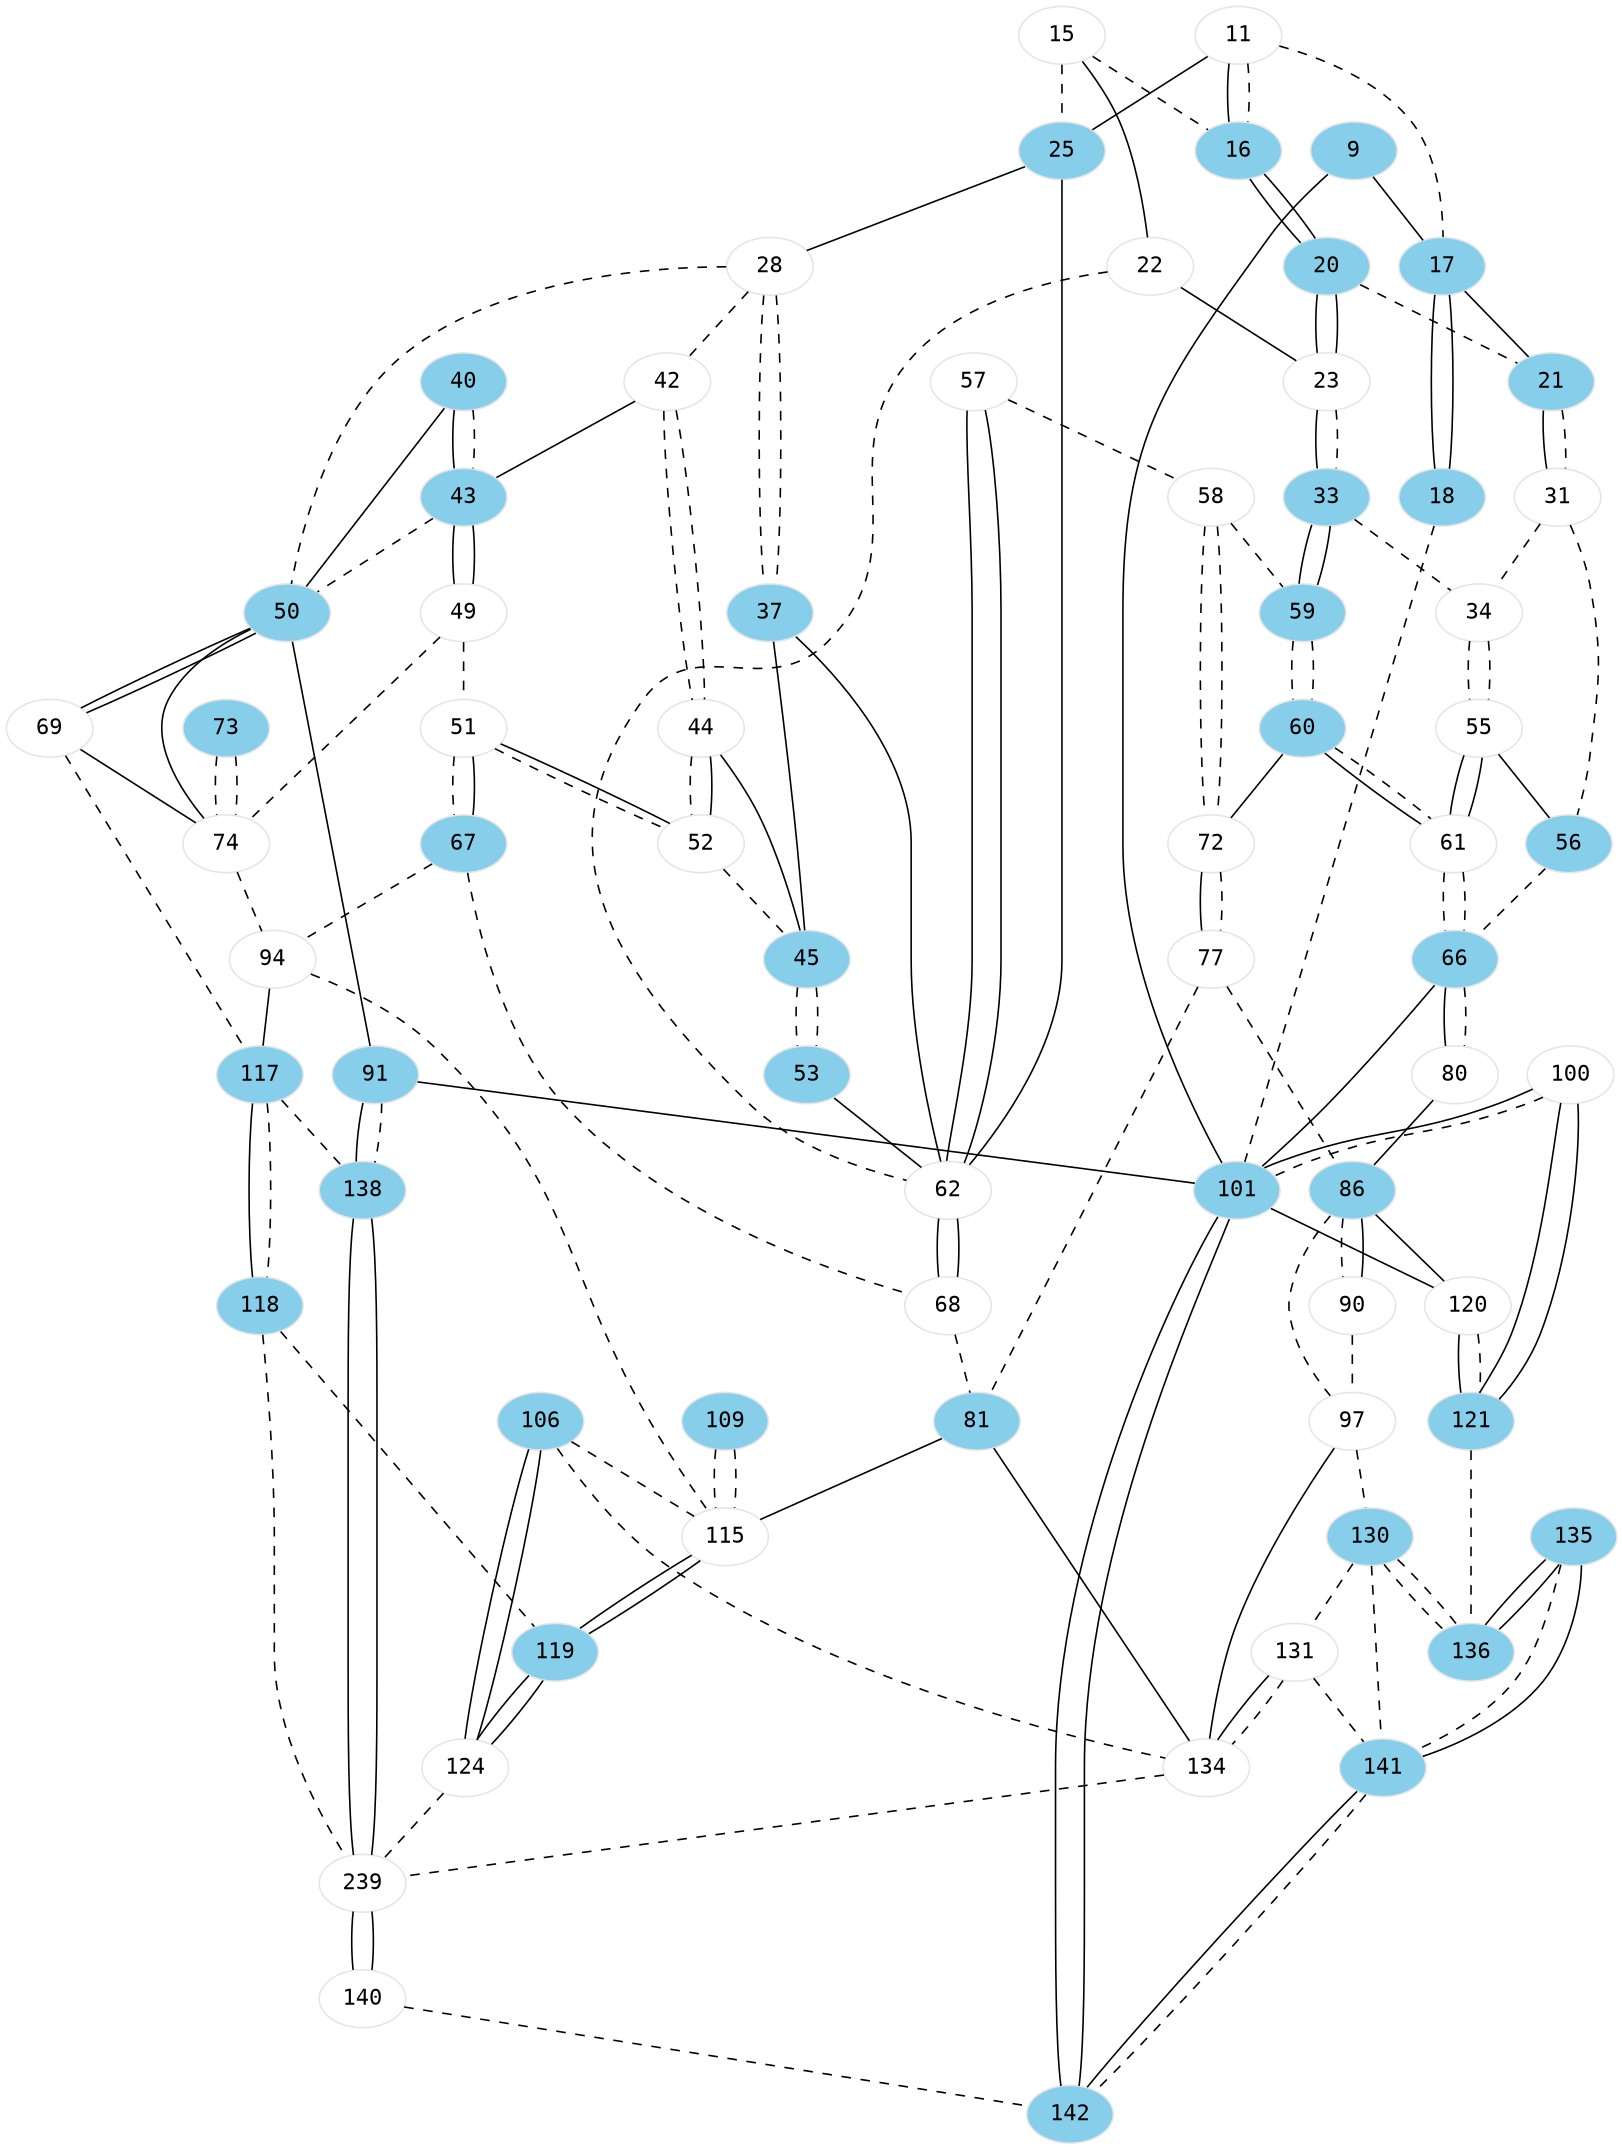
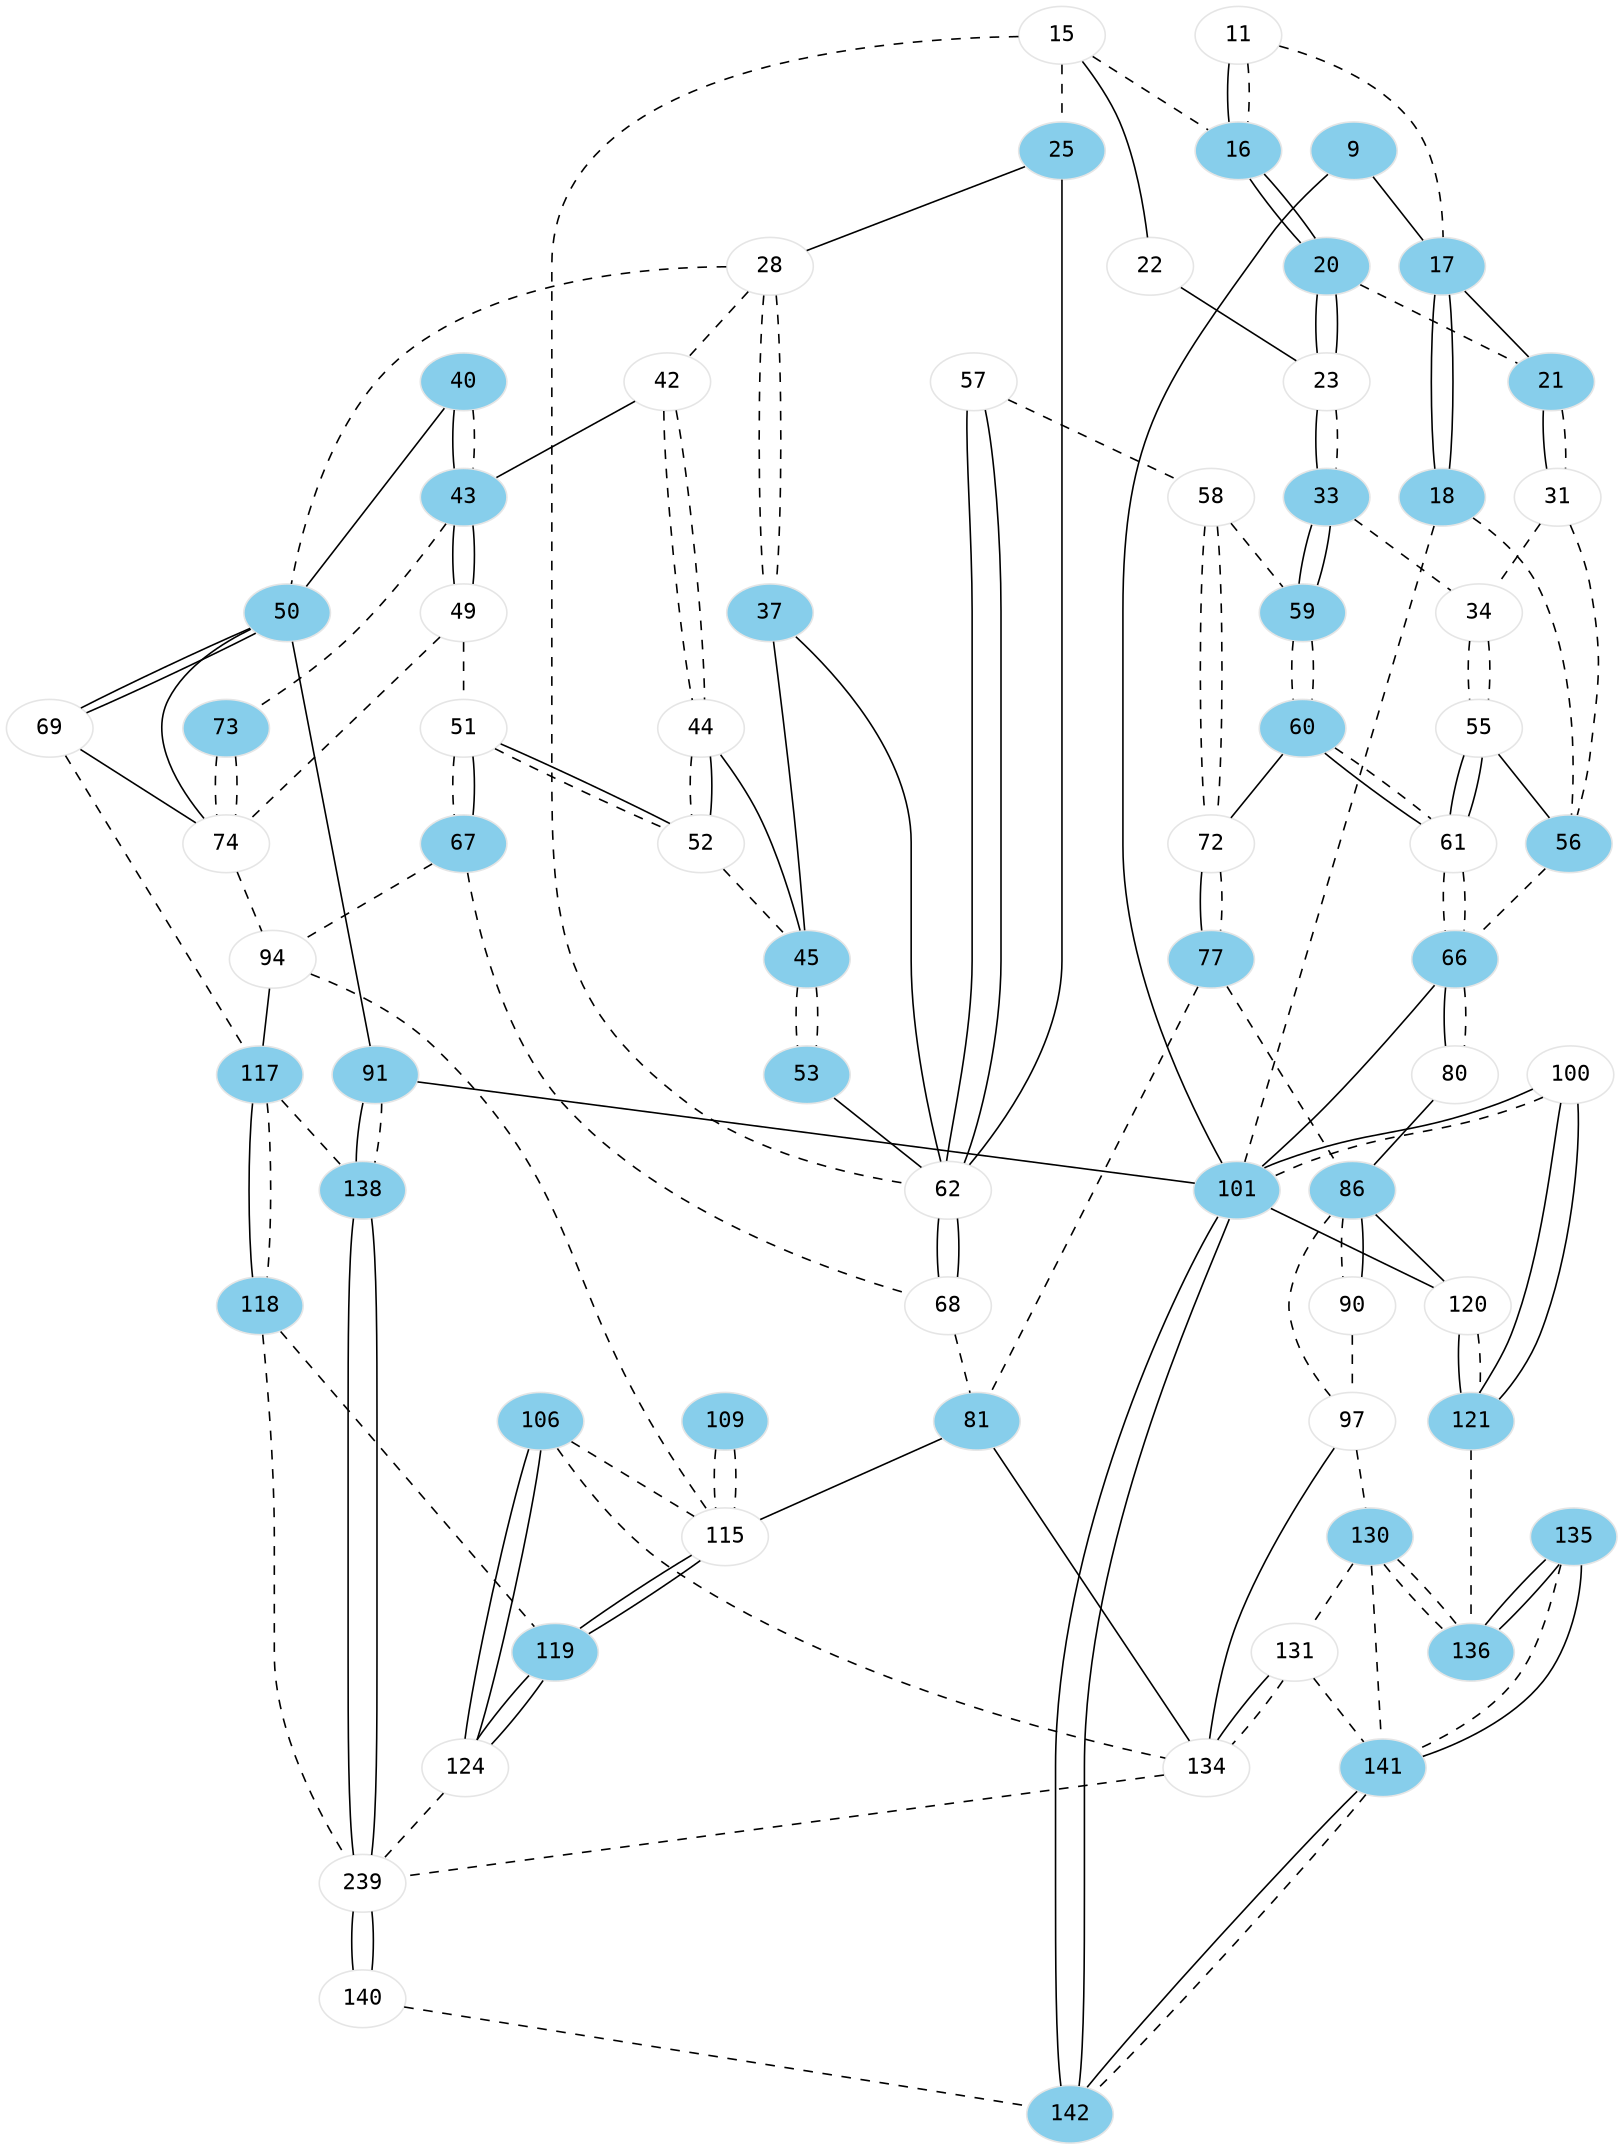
(1162, 86) -> none
(375, 555) -> (361, 626)
none -> (1561, 651)
(675, 674) -> (552, 540)
(1211, 959) -> (1211, 959)
